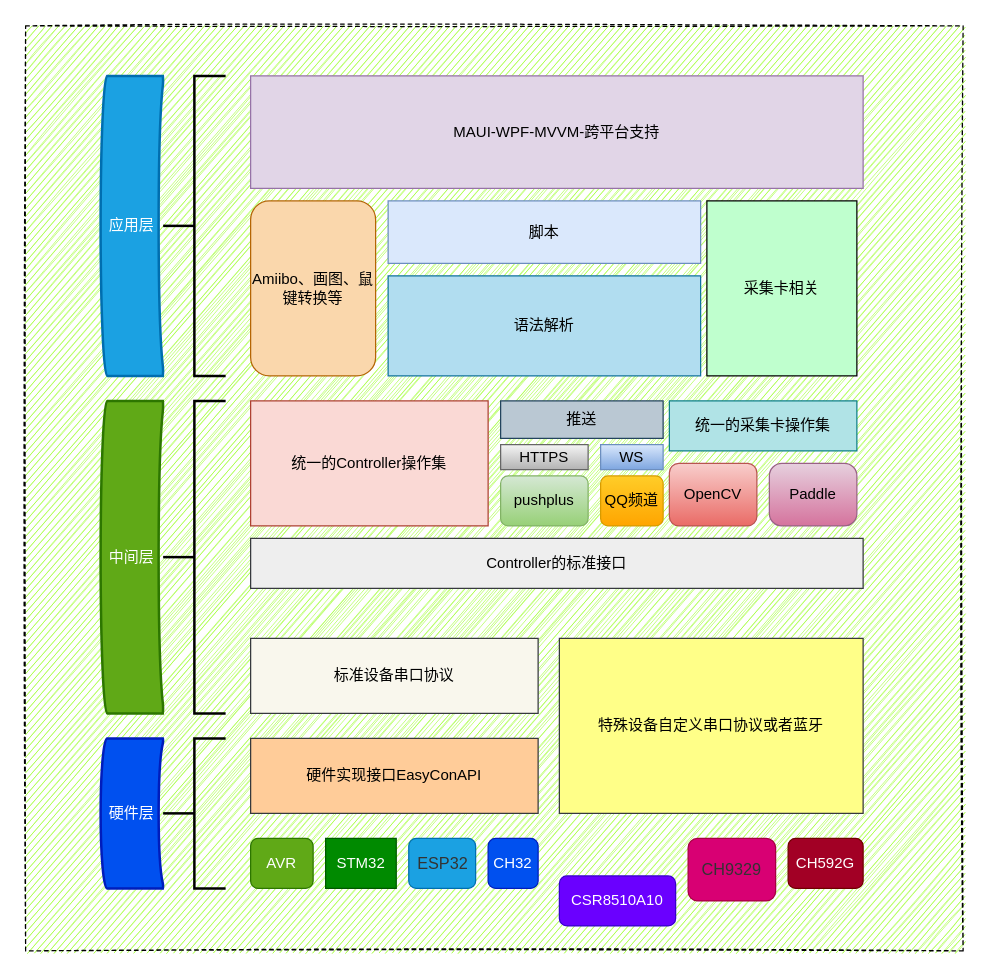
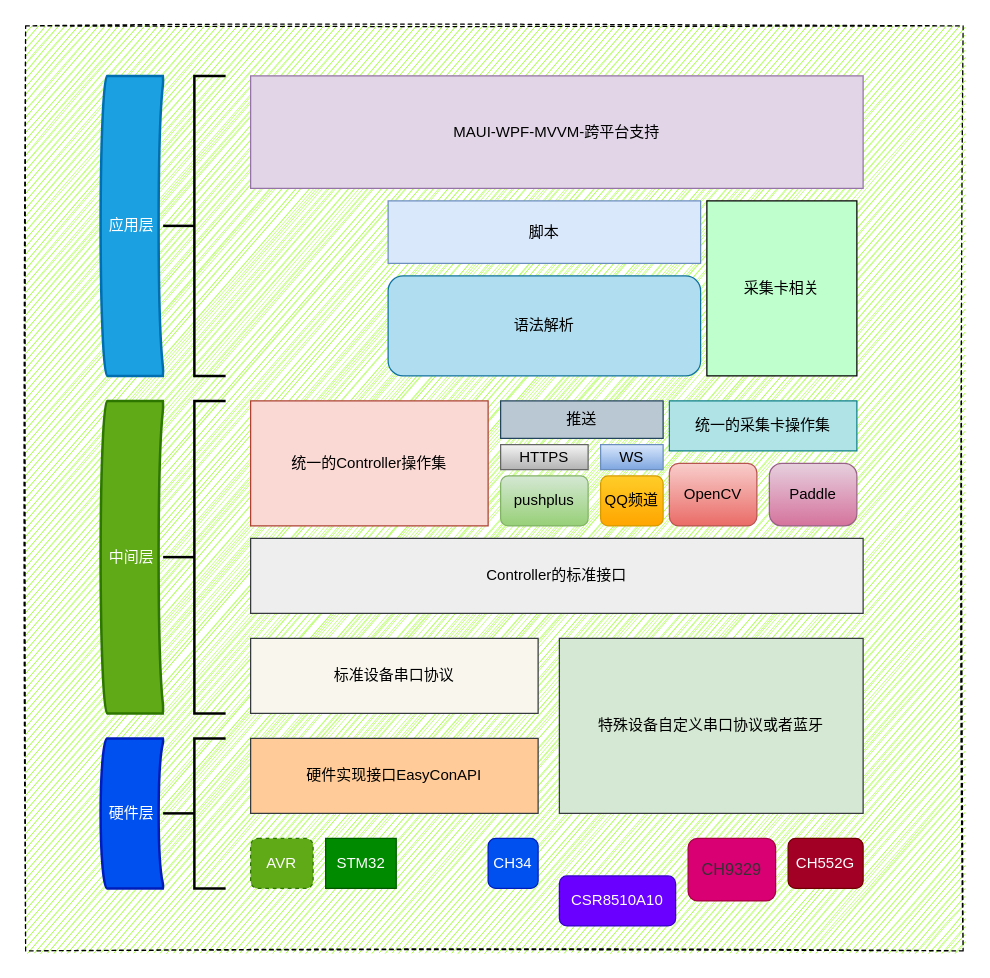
(313, 288) -> none
(544, 326) -> (544, 326)
(557, 563) -> (557, 576)
(711, 726) -> (711, 726)
(282, 863) -> (282, 863)
(442, 863) -> none
(513, 863) -> (513, 863)
(826, 863) -> (826, 863)
